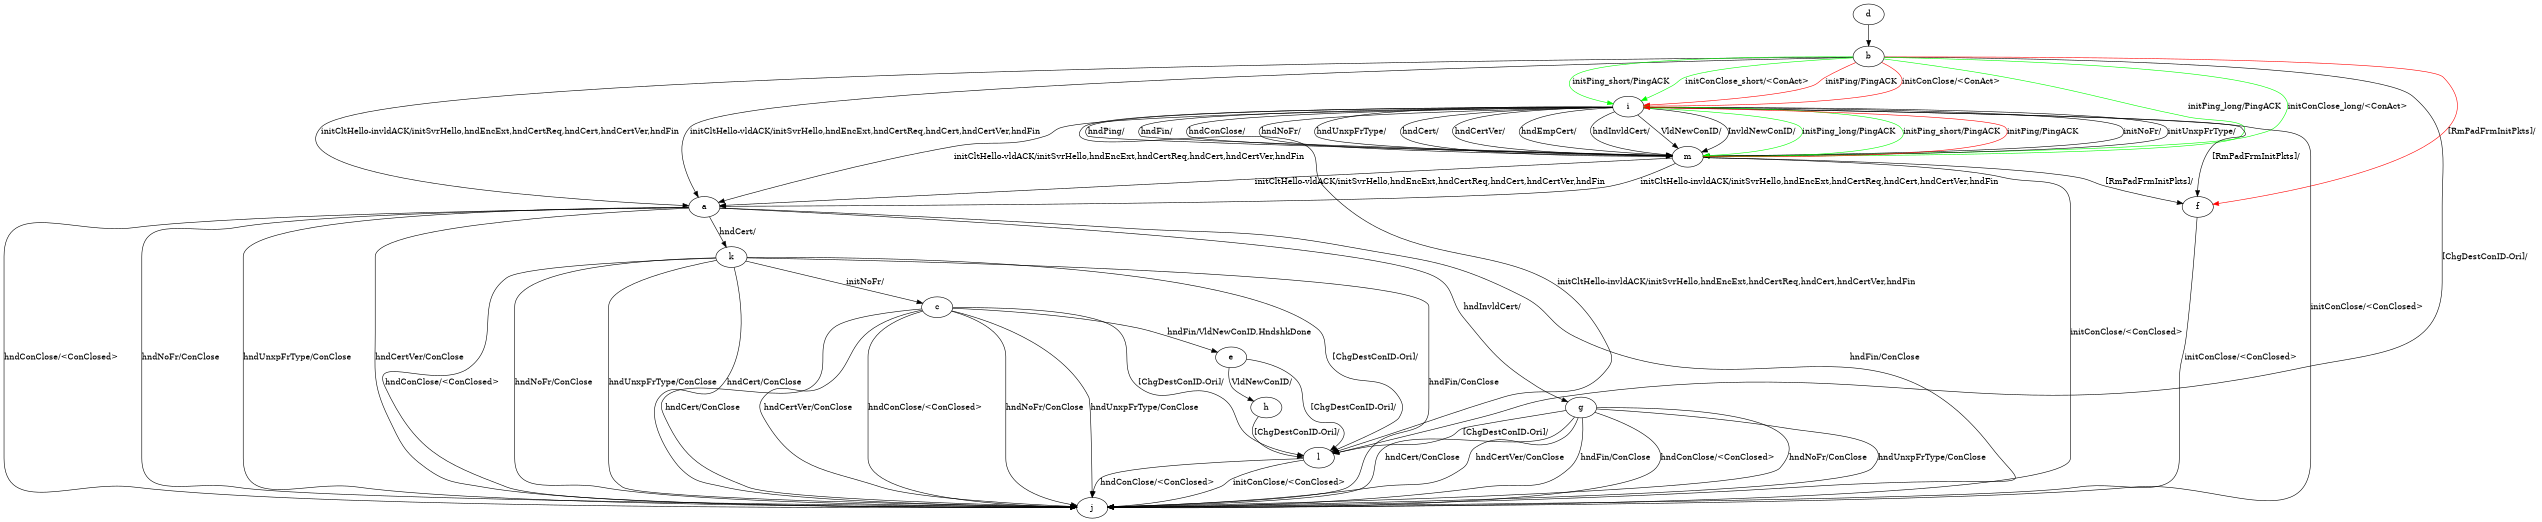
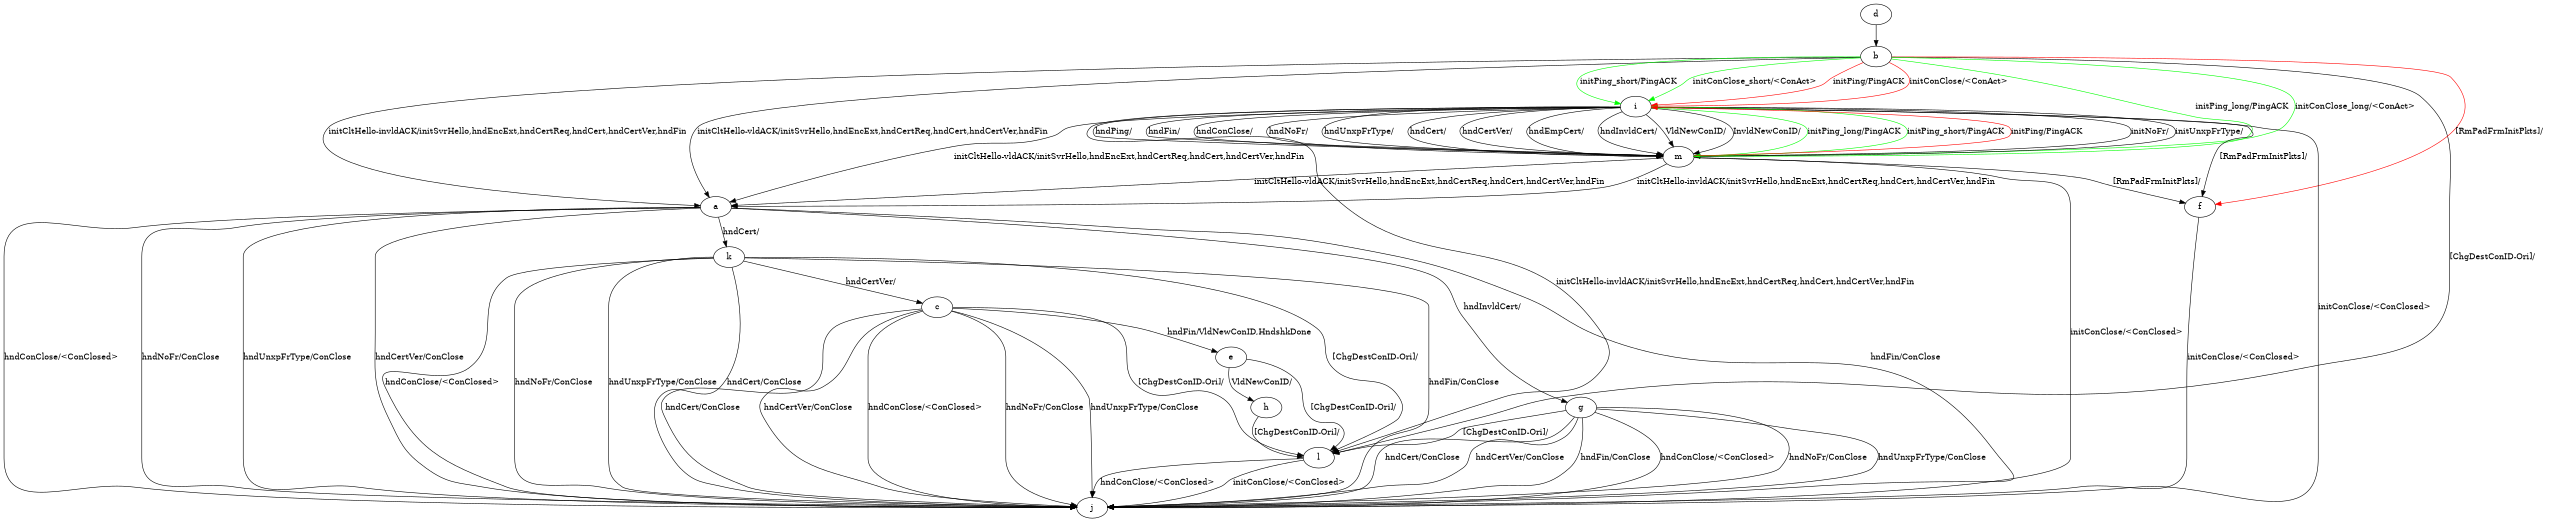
(866, 282) -> (872, 282)
